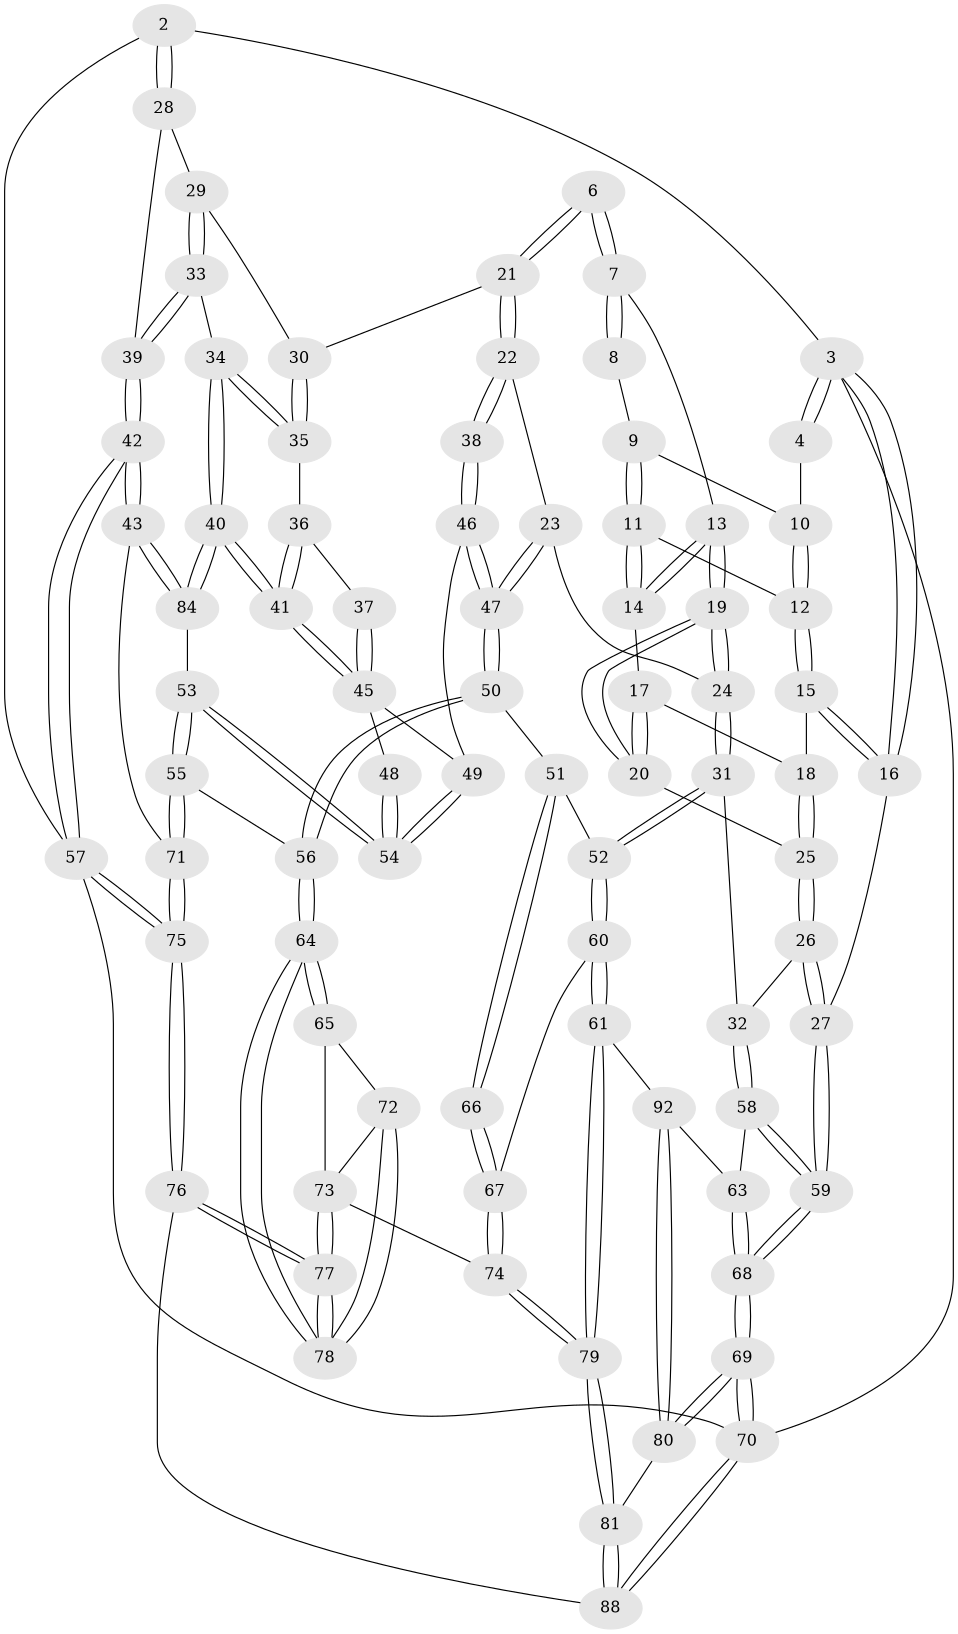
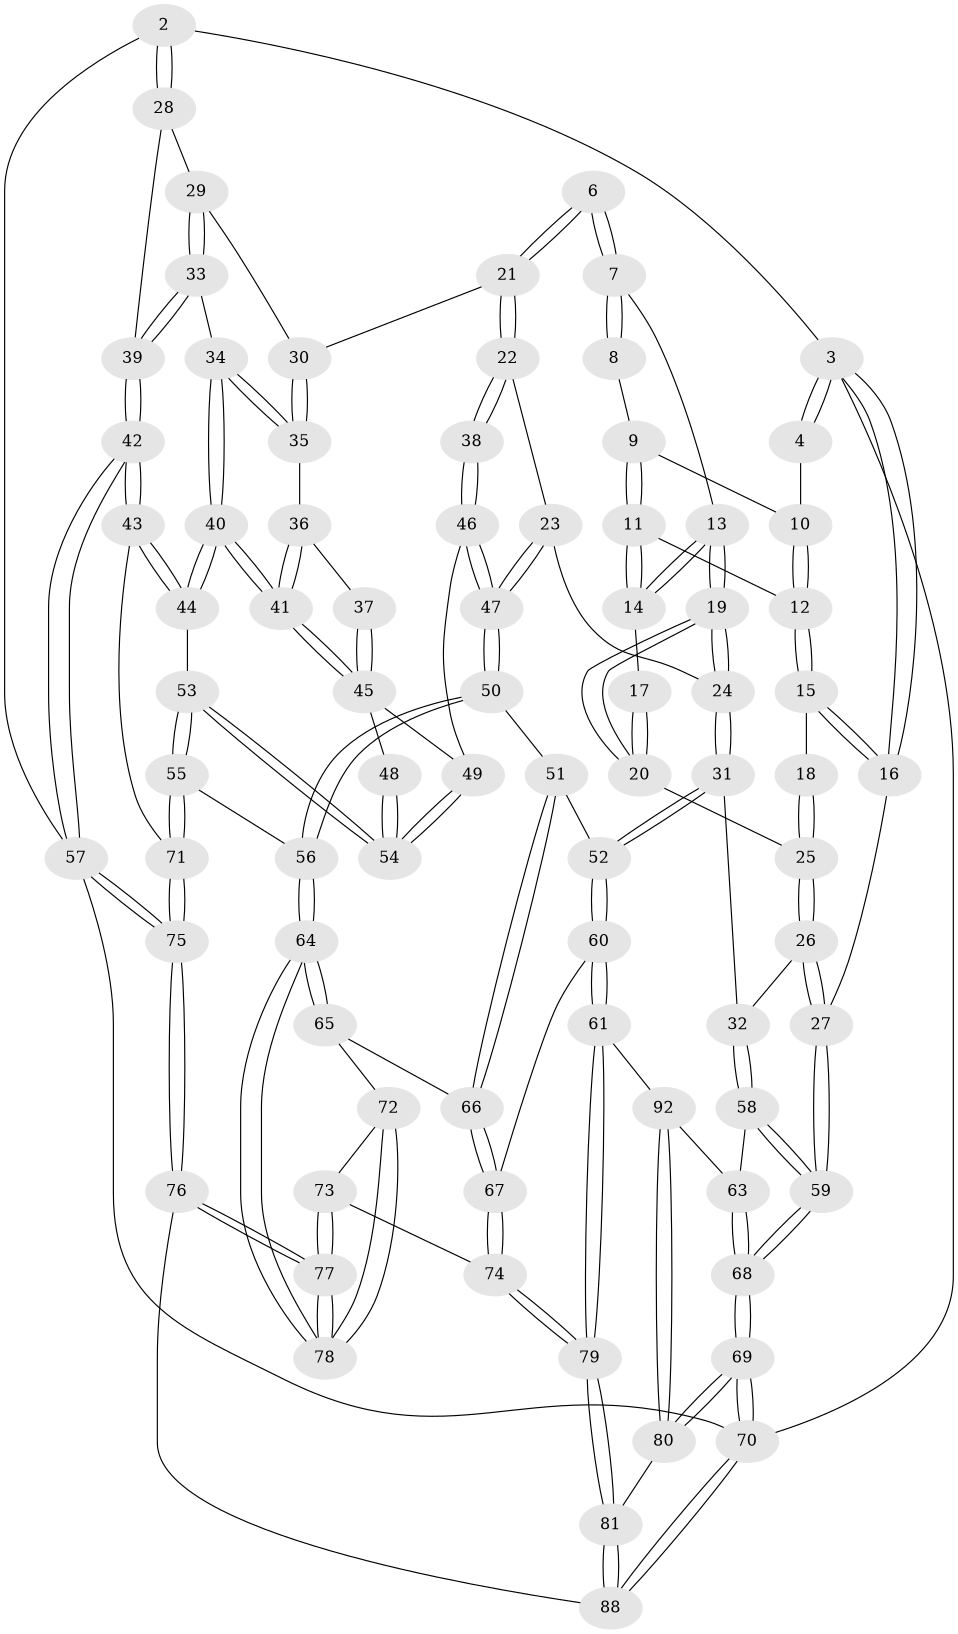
(187, 609) -> (187, 609)
(723, 733) -> none
(325, 1108) -> (398, 1067)
